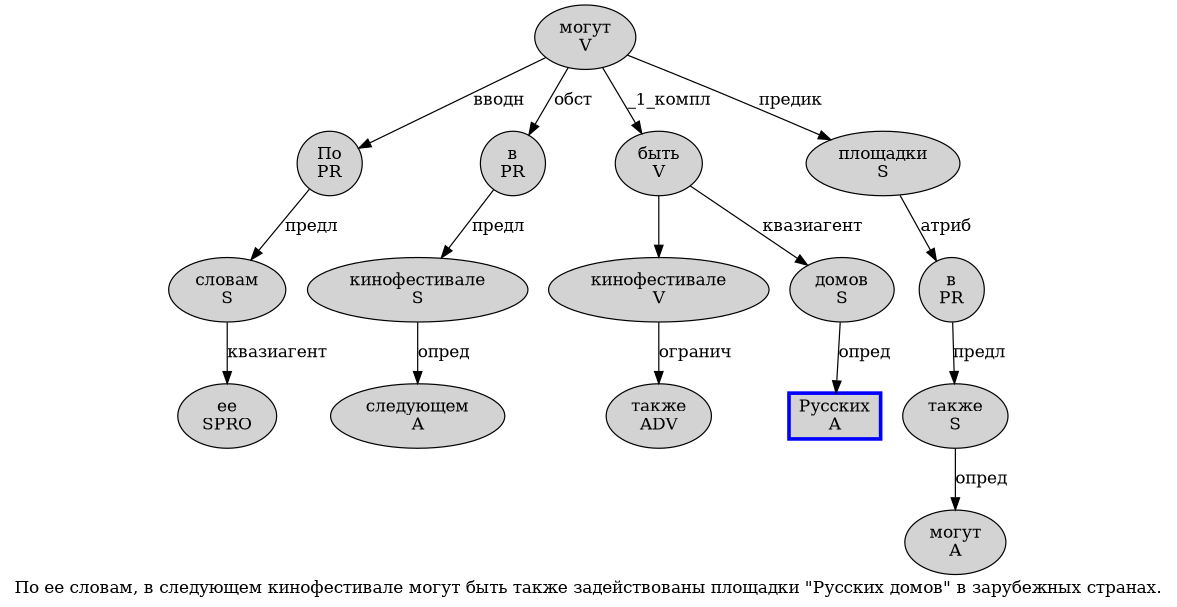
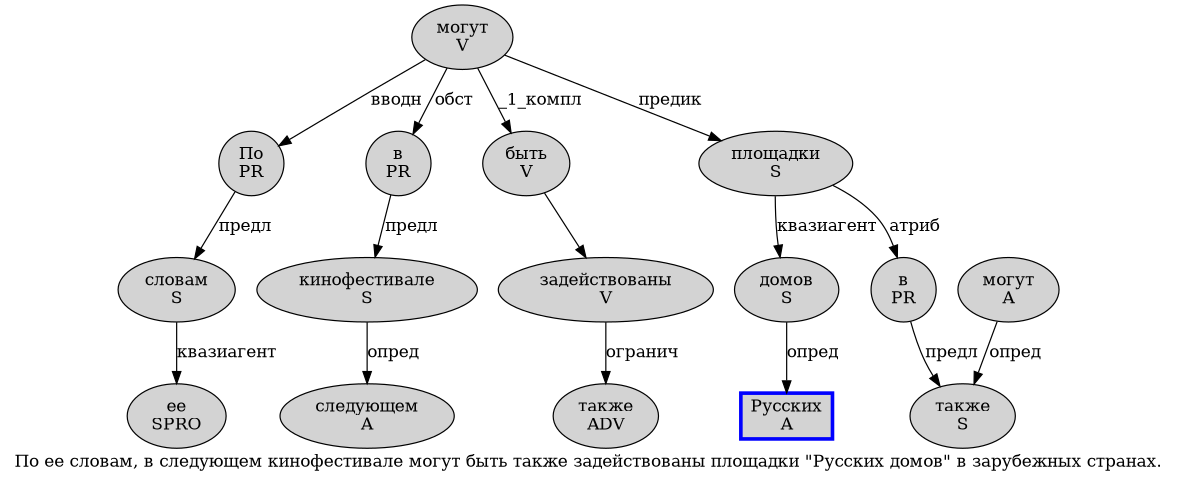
(744, 222) -> (776, 221)
(659, 290) -> (606, 290)
(955, 473) -> (988, 347)
